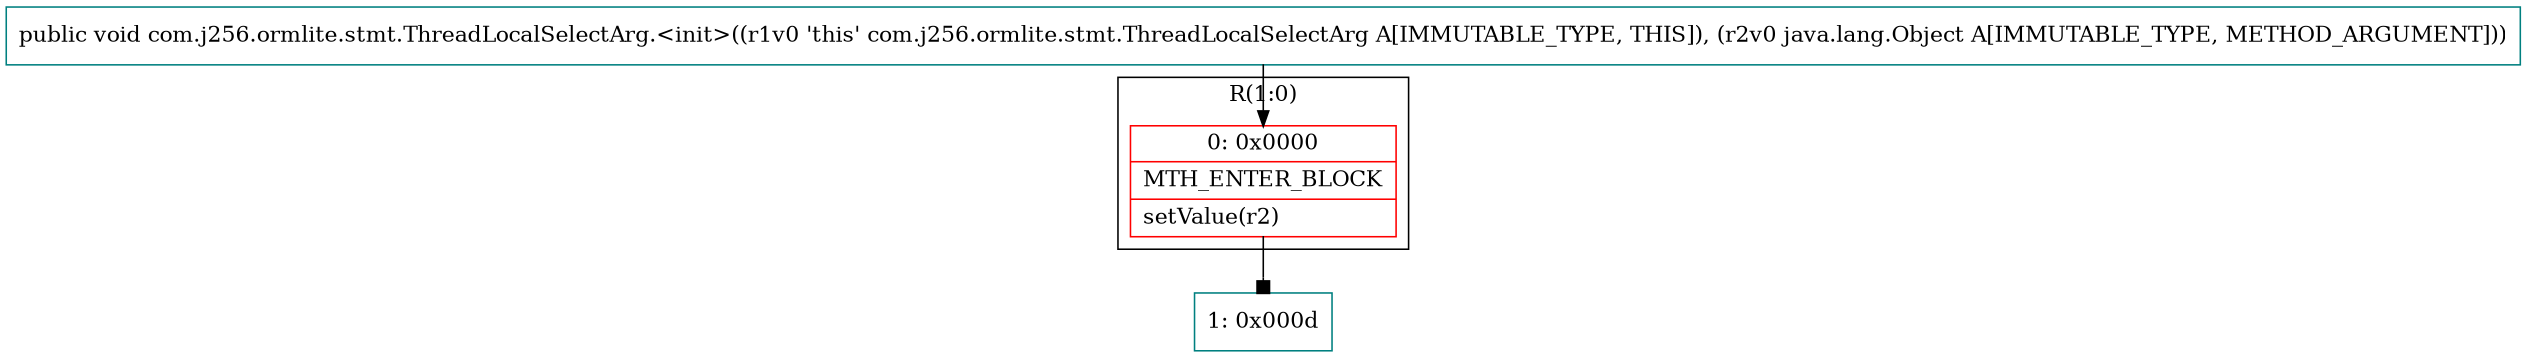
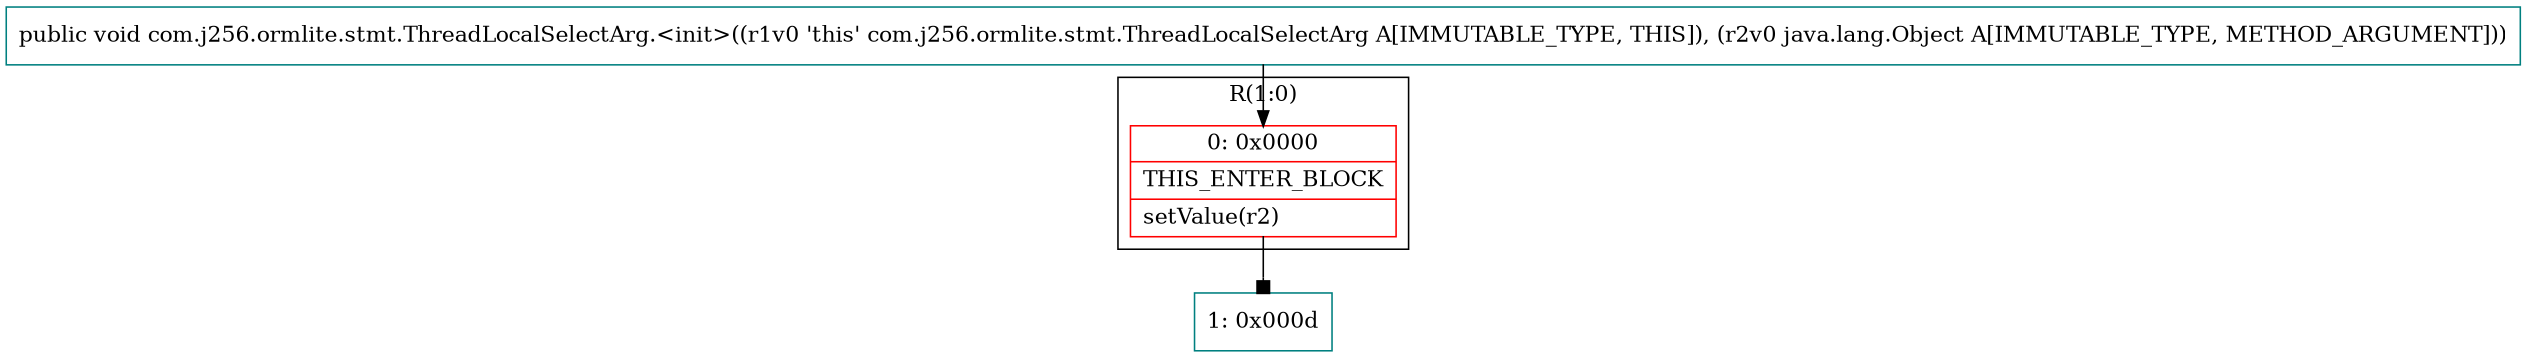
(1263, 180) -> (1263, 180)
